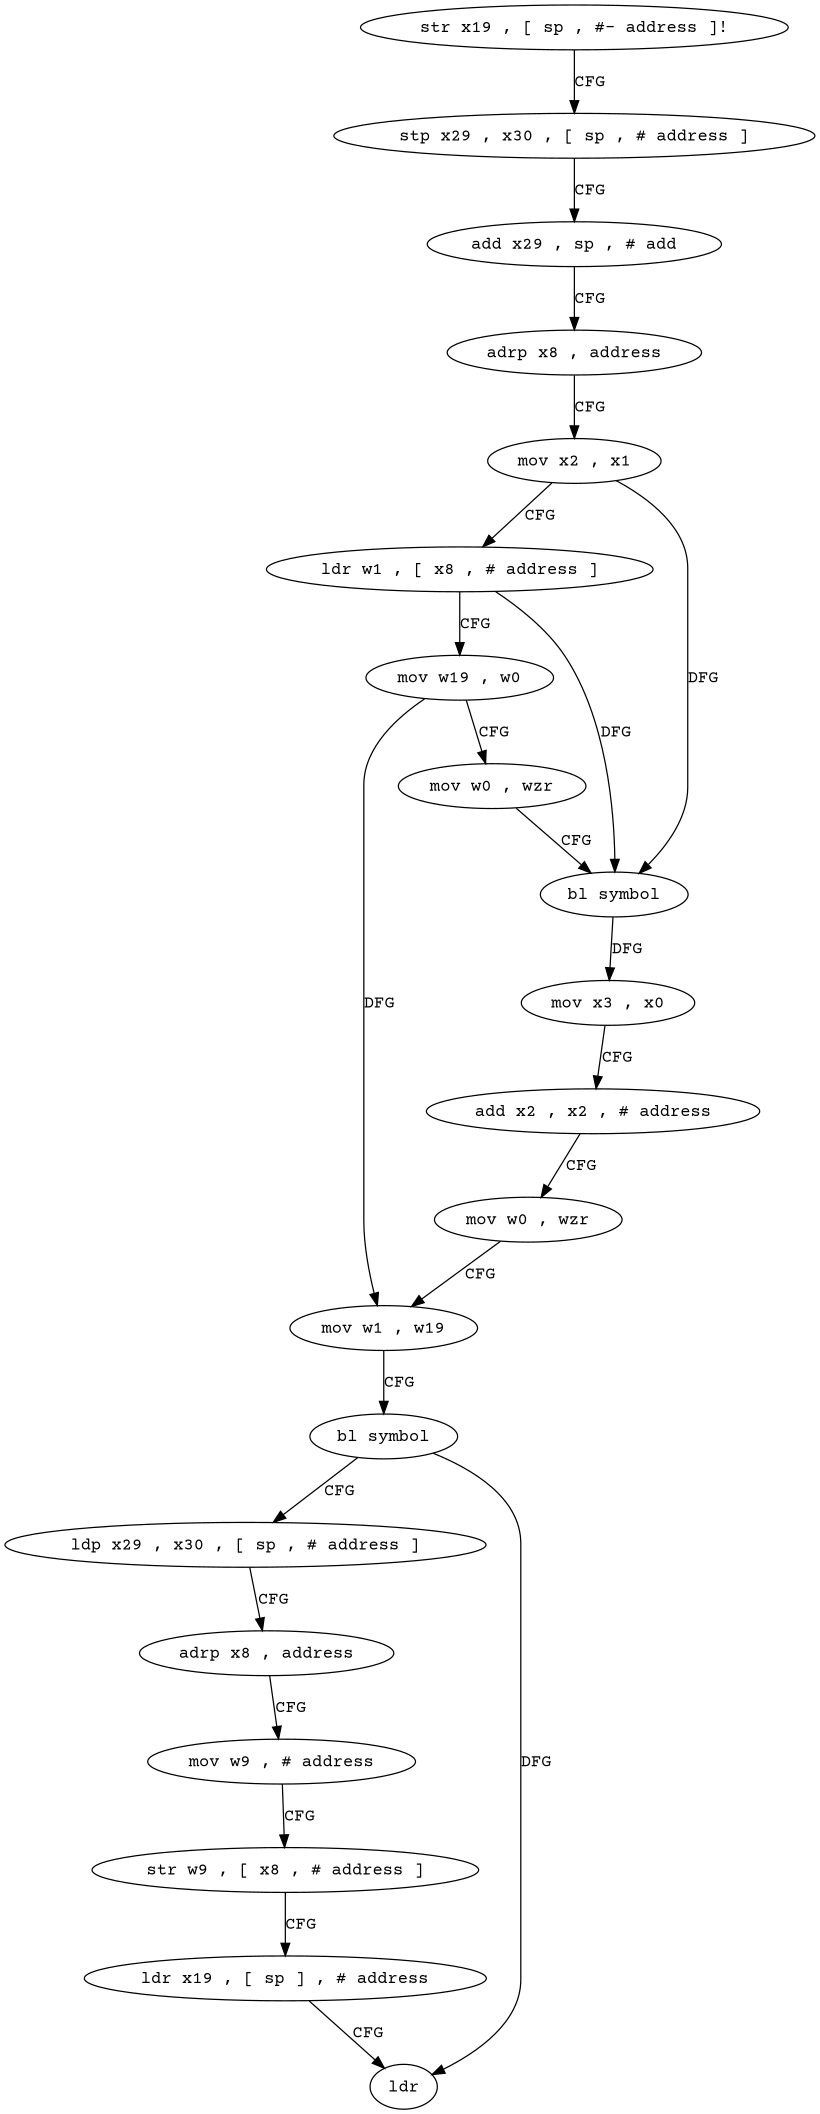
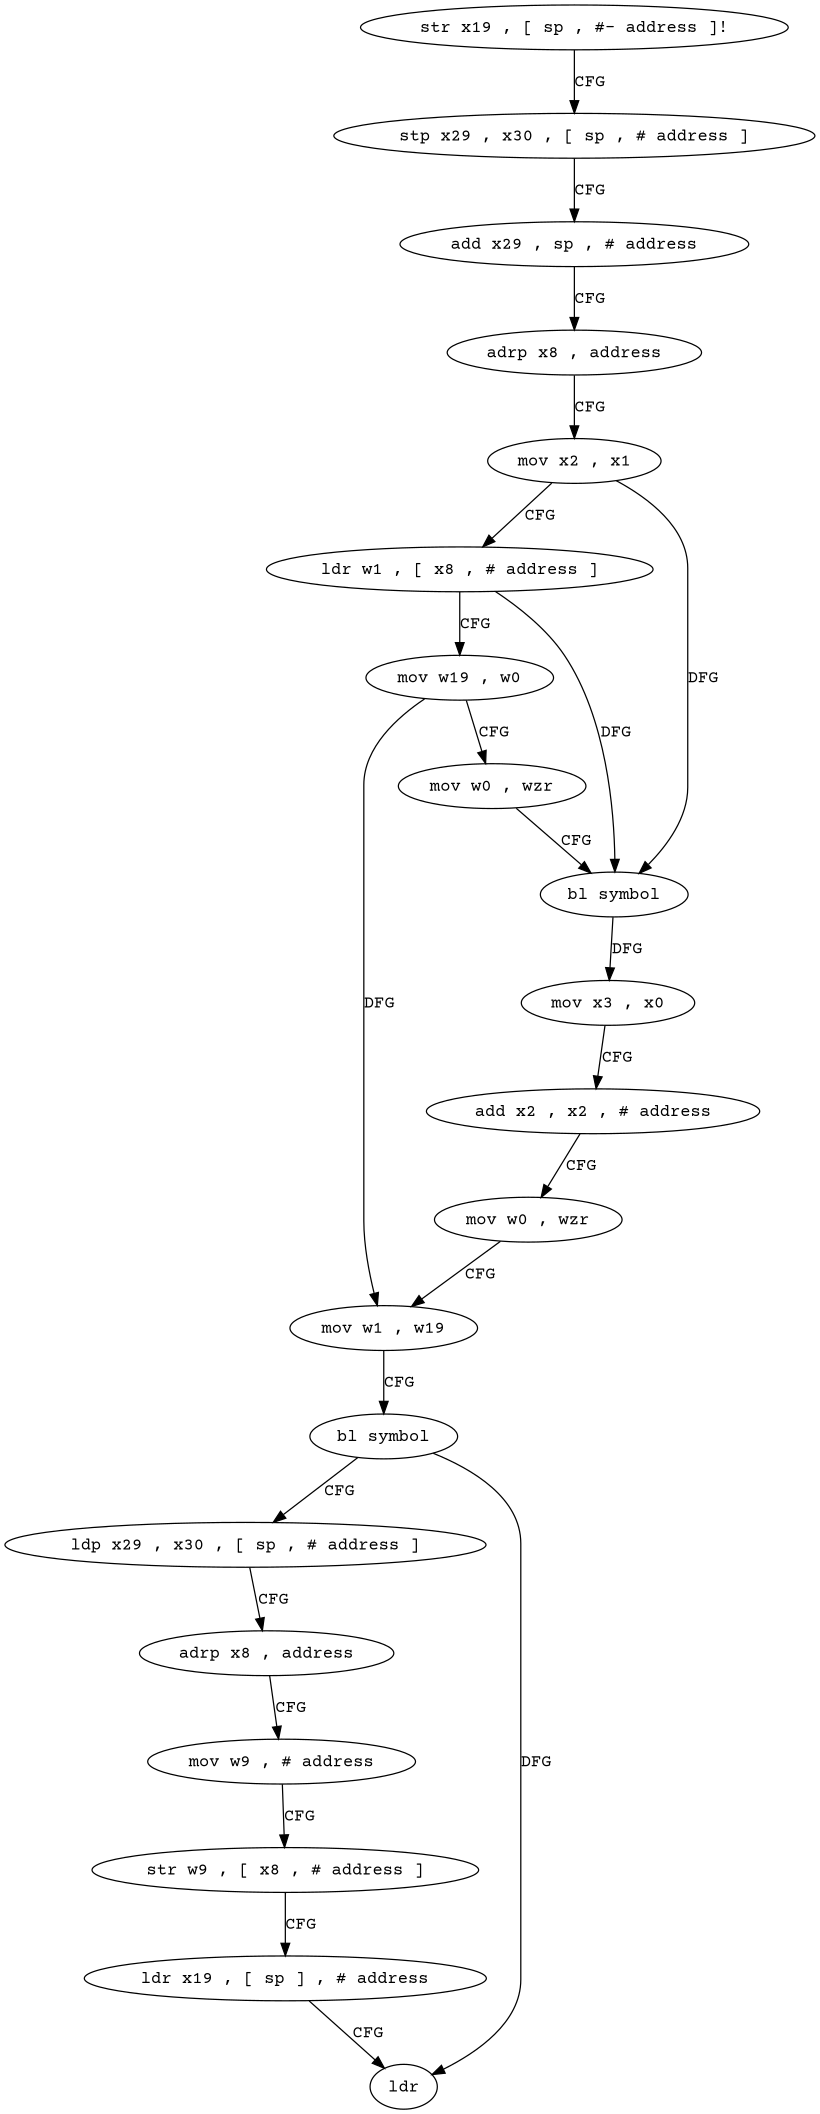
(574, 244) -> (574, 244)
